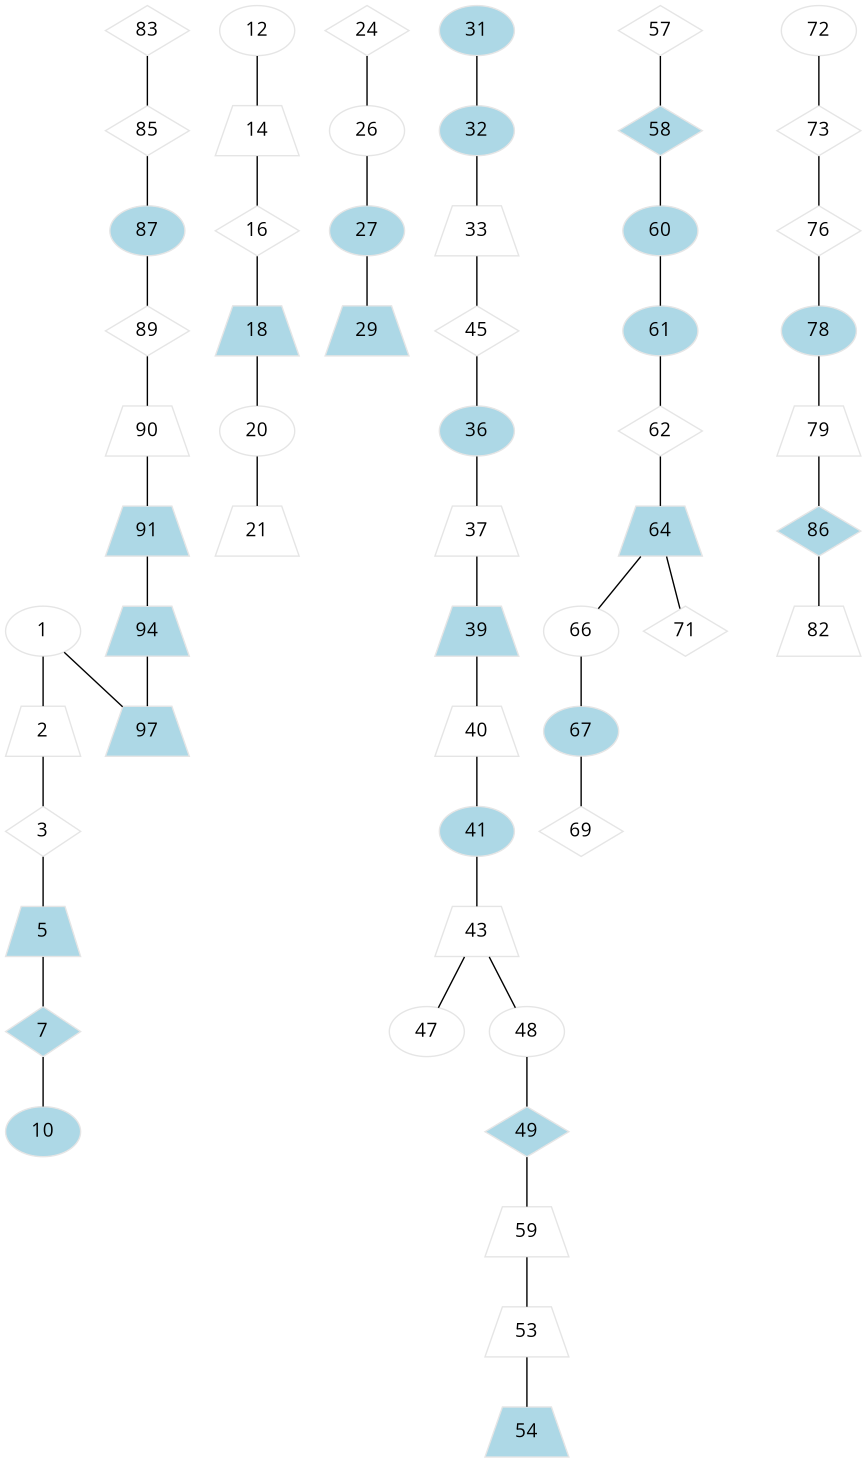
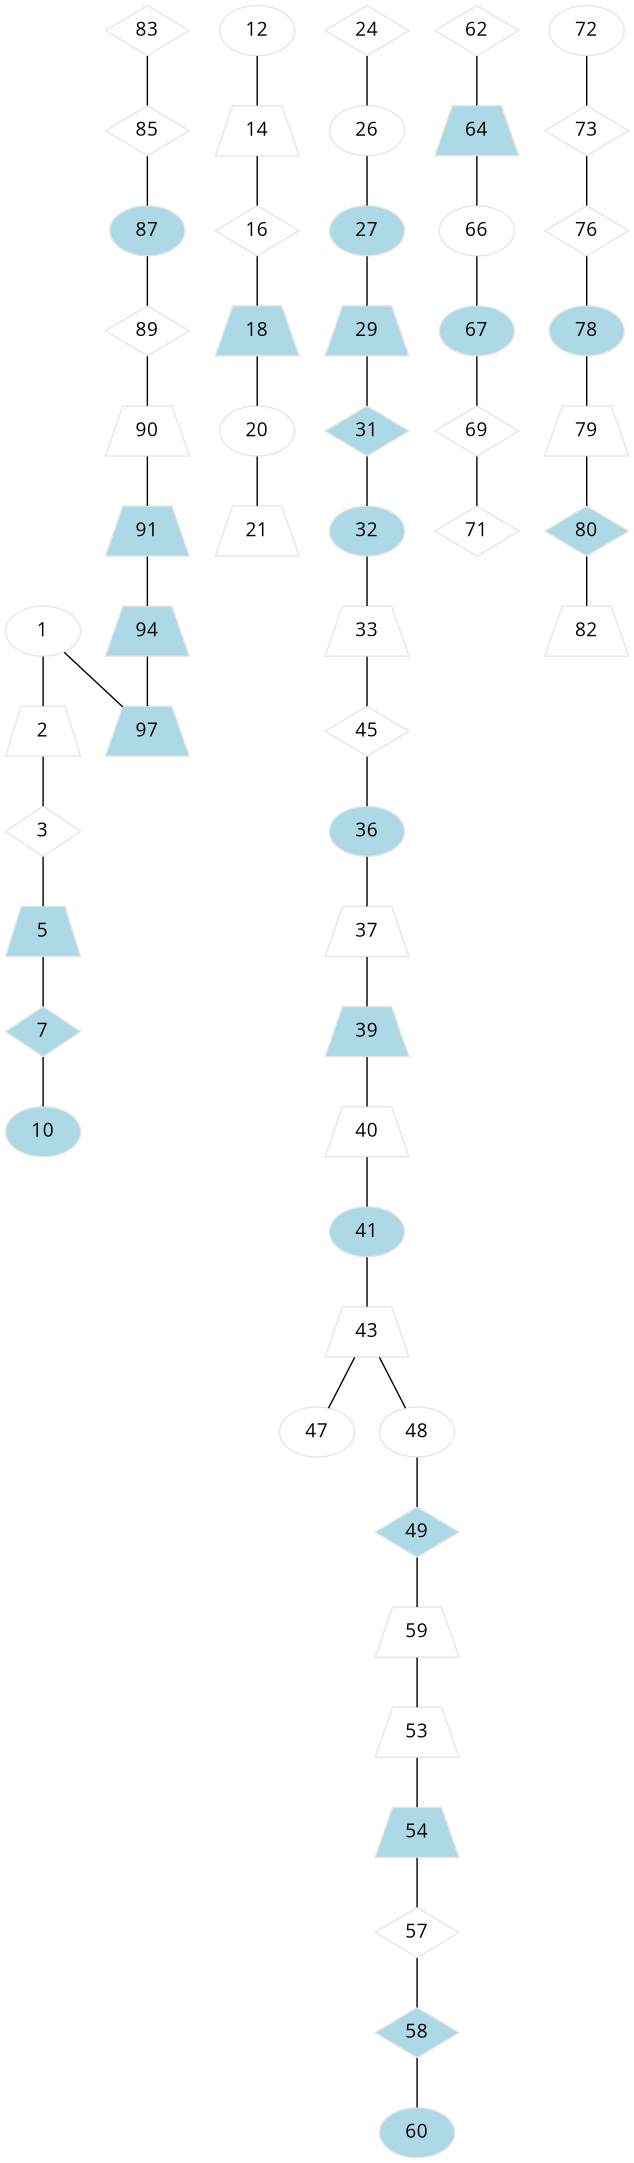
(477, 31) -> (367, 431)
(660, 331) -> none
none -> (367, 381)
(819, 531) -> (587, 531)
(673, 583) -> (477, 481)
none -> (417, 1883)
